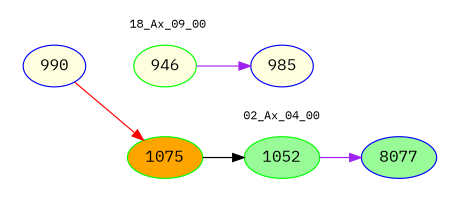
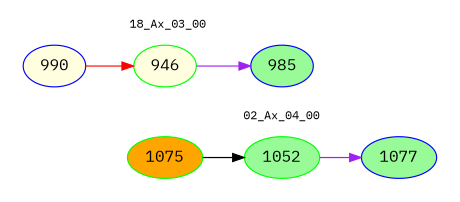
(168, 25) -> (168, 25)
(282, 66) -> (282, 66)
(105, 107) -> (104, 66)
(399, 158) -> (399, 158)
